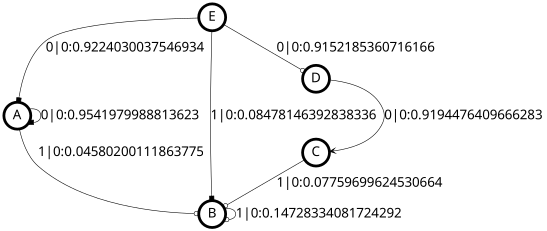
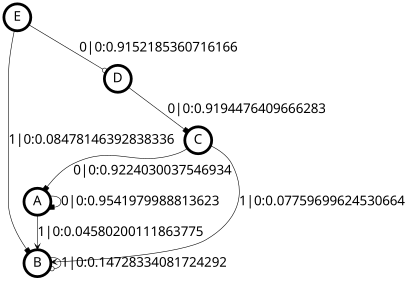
(90, 27) -> (114, 156)
(384, 113) -> (156, 108)
(266, 182) -> (191, 246)
(92, 196) -> (37, 230)
